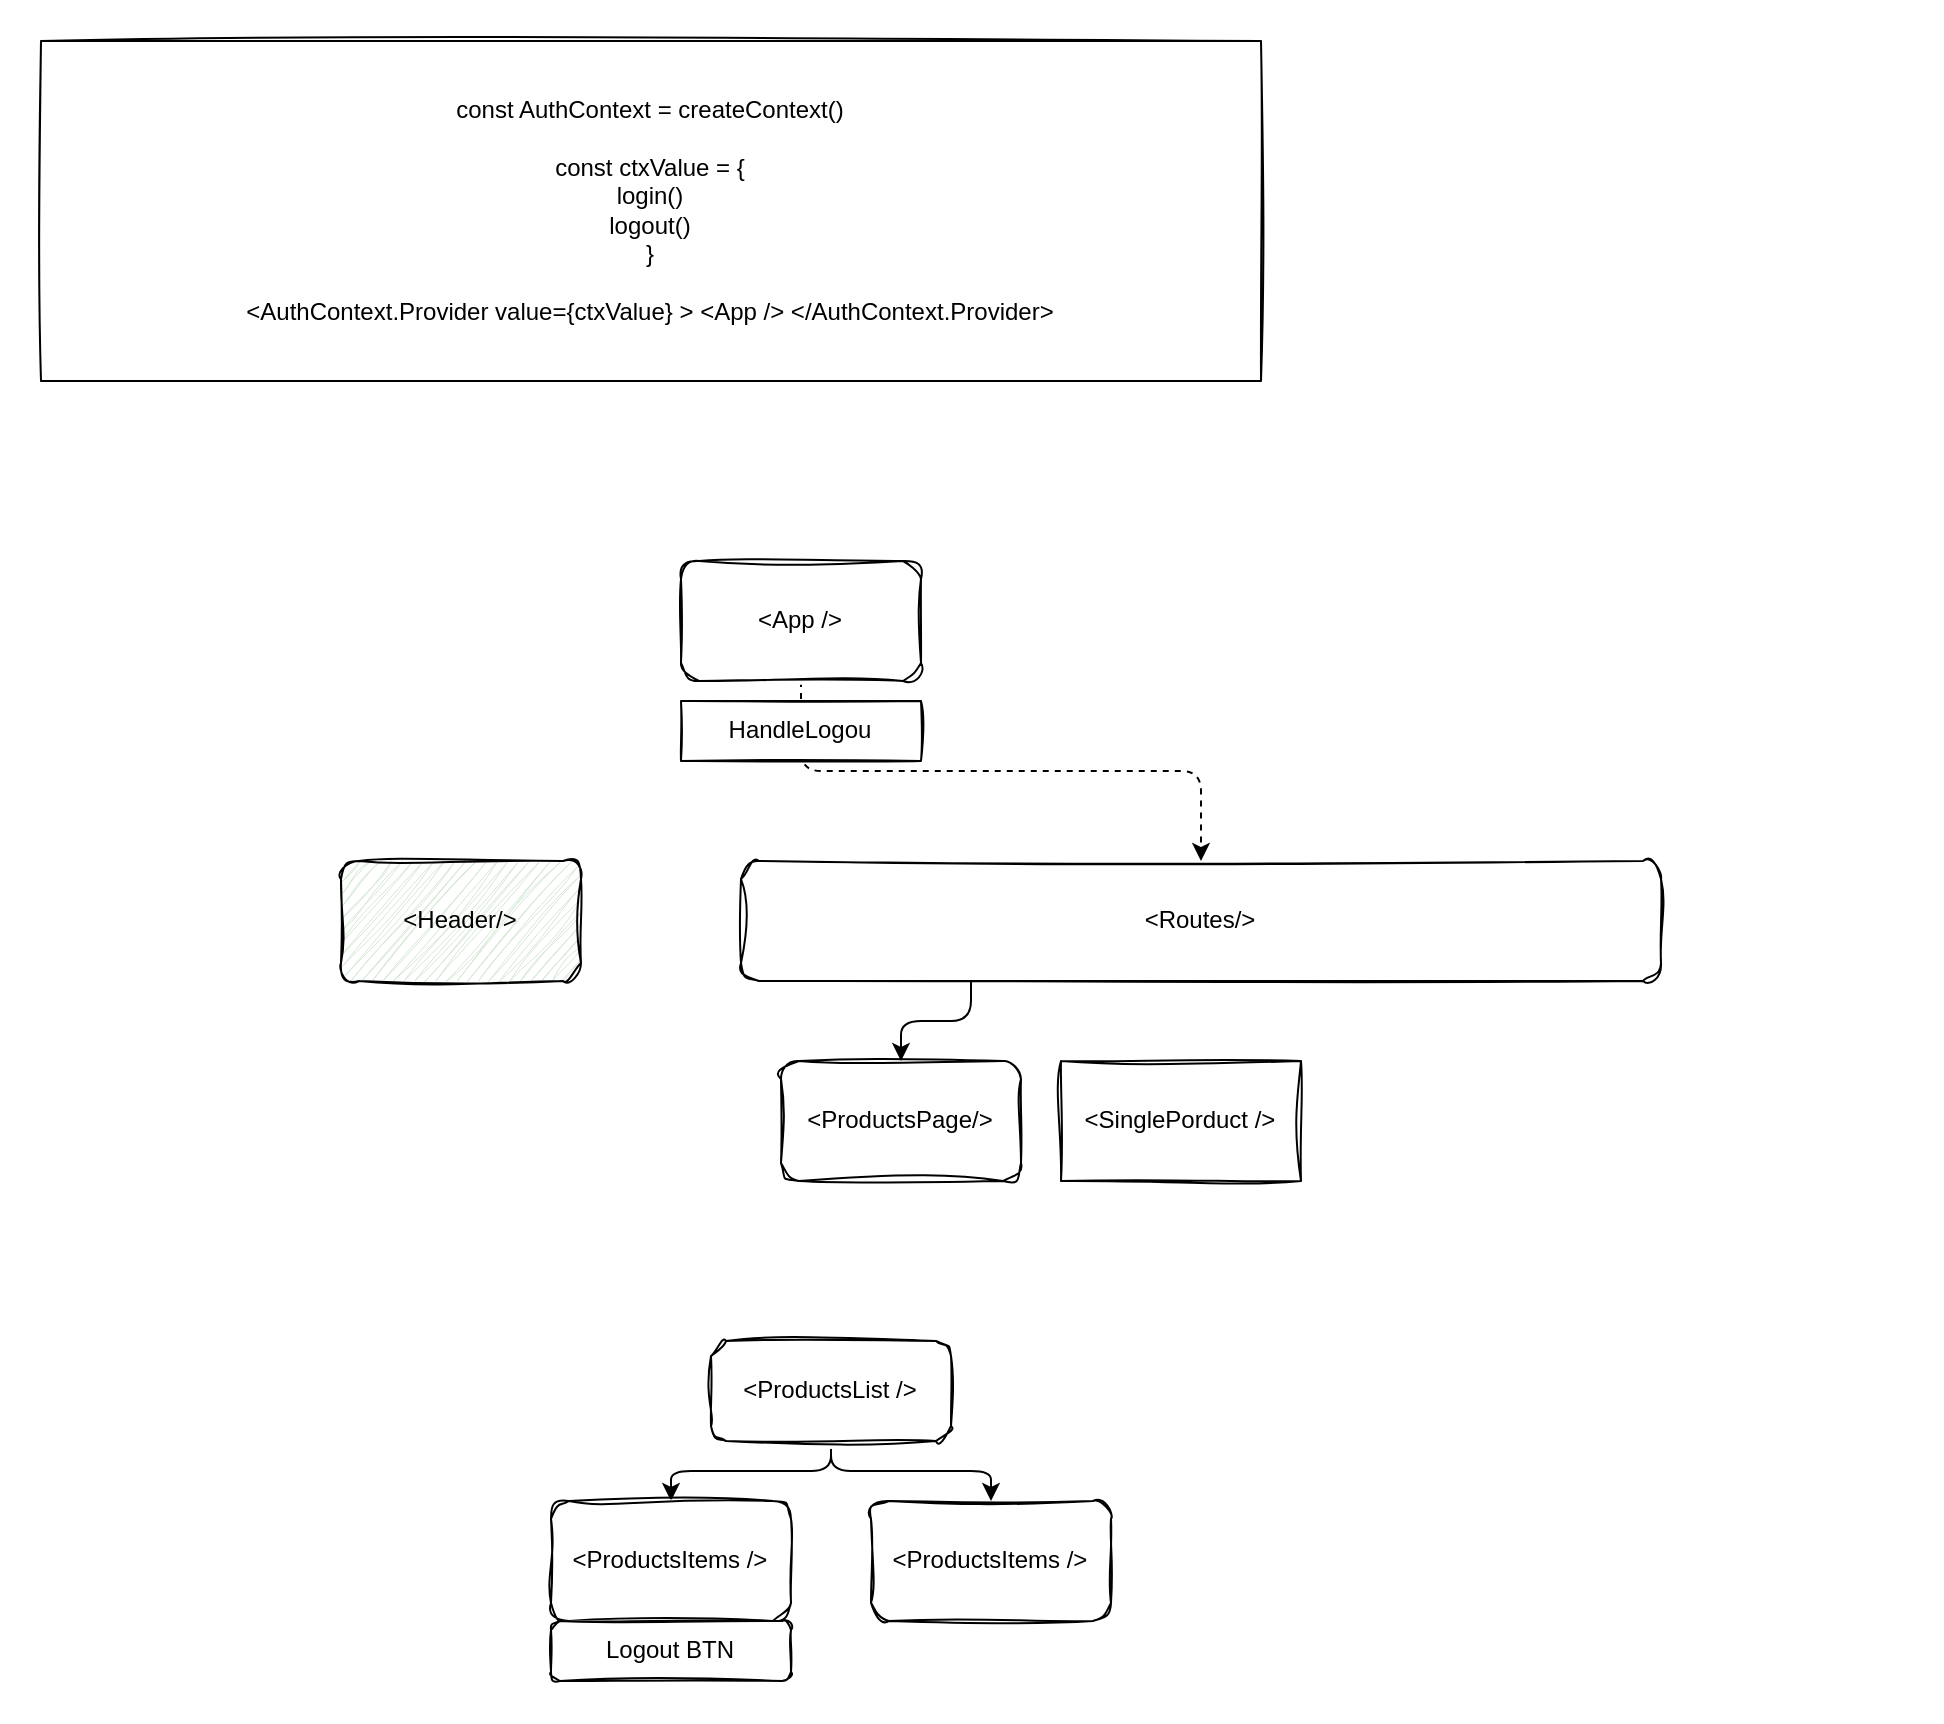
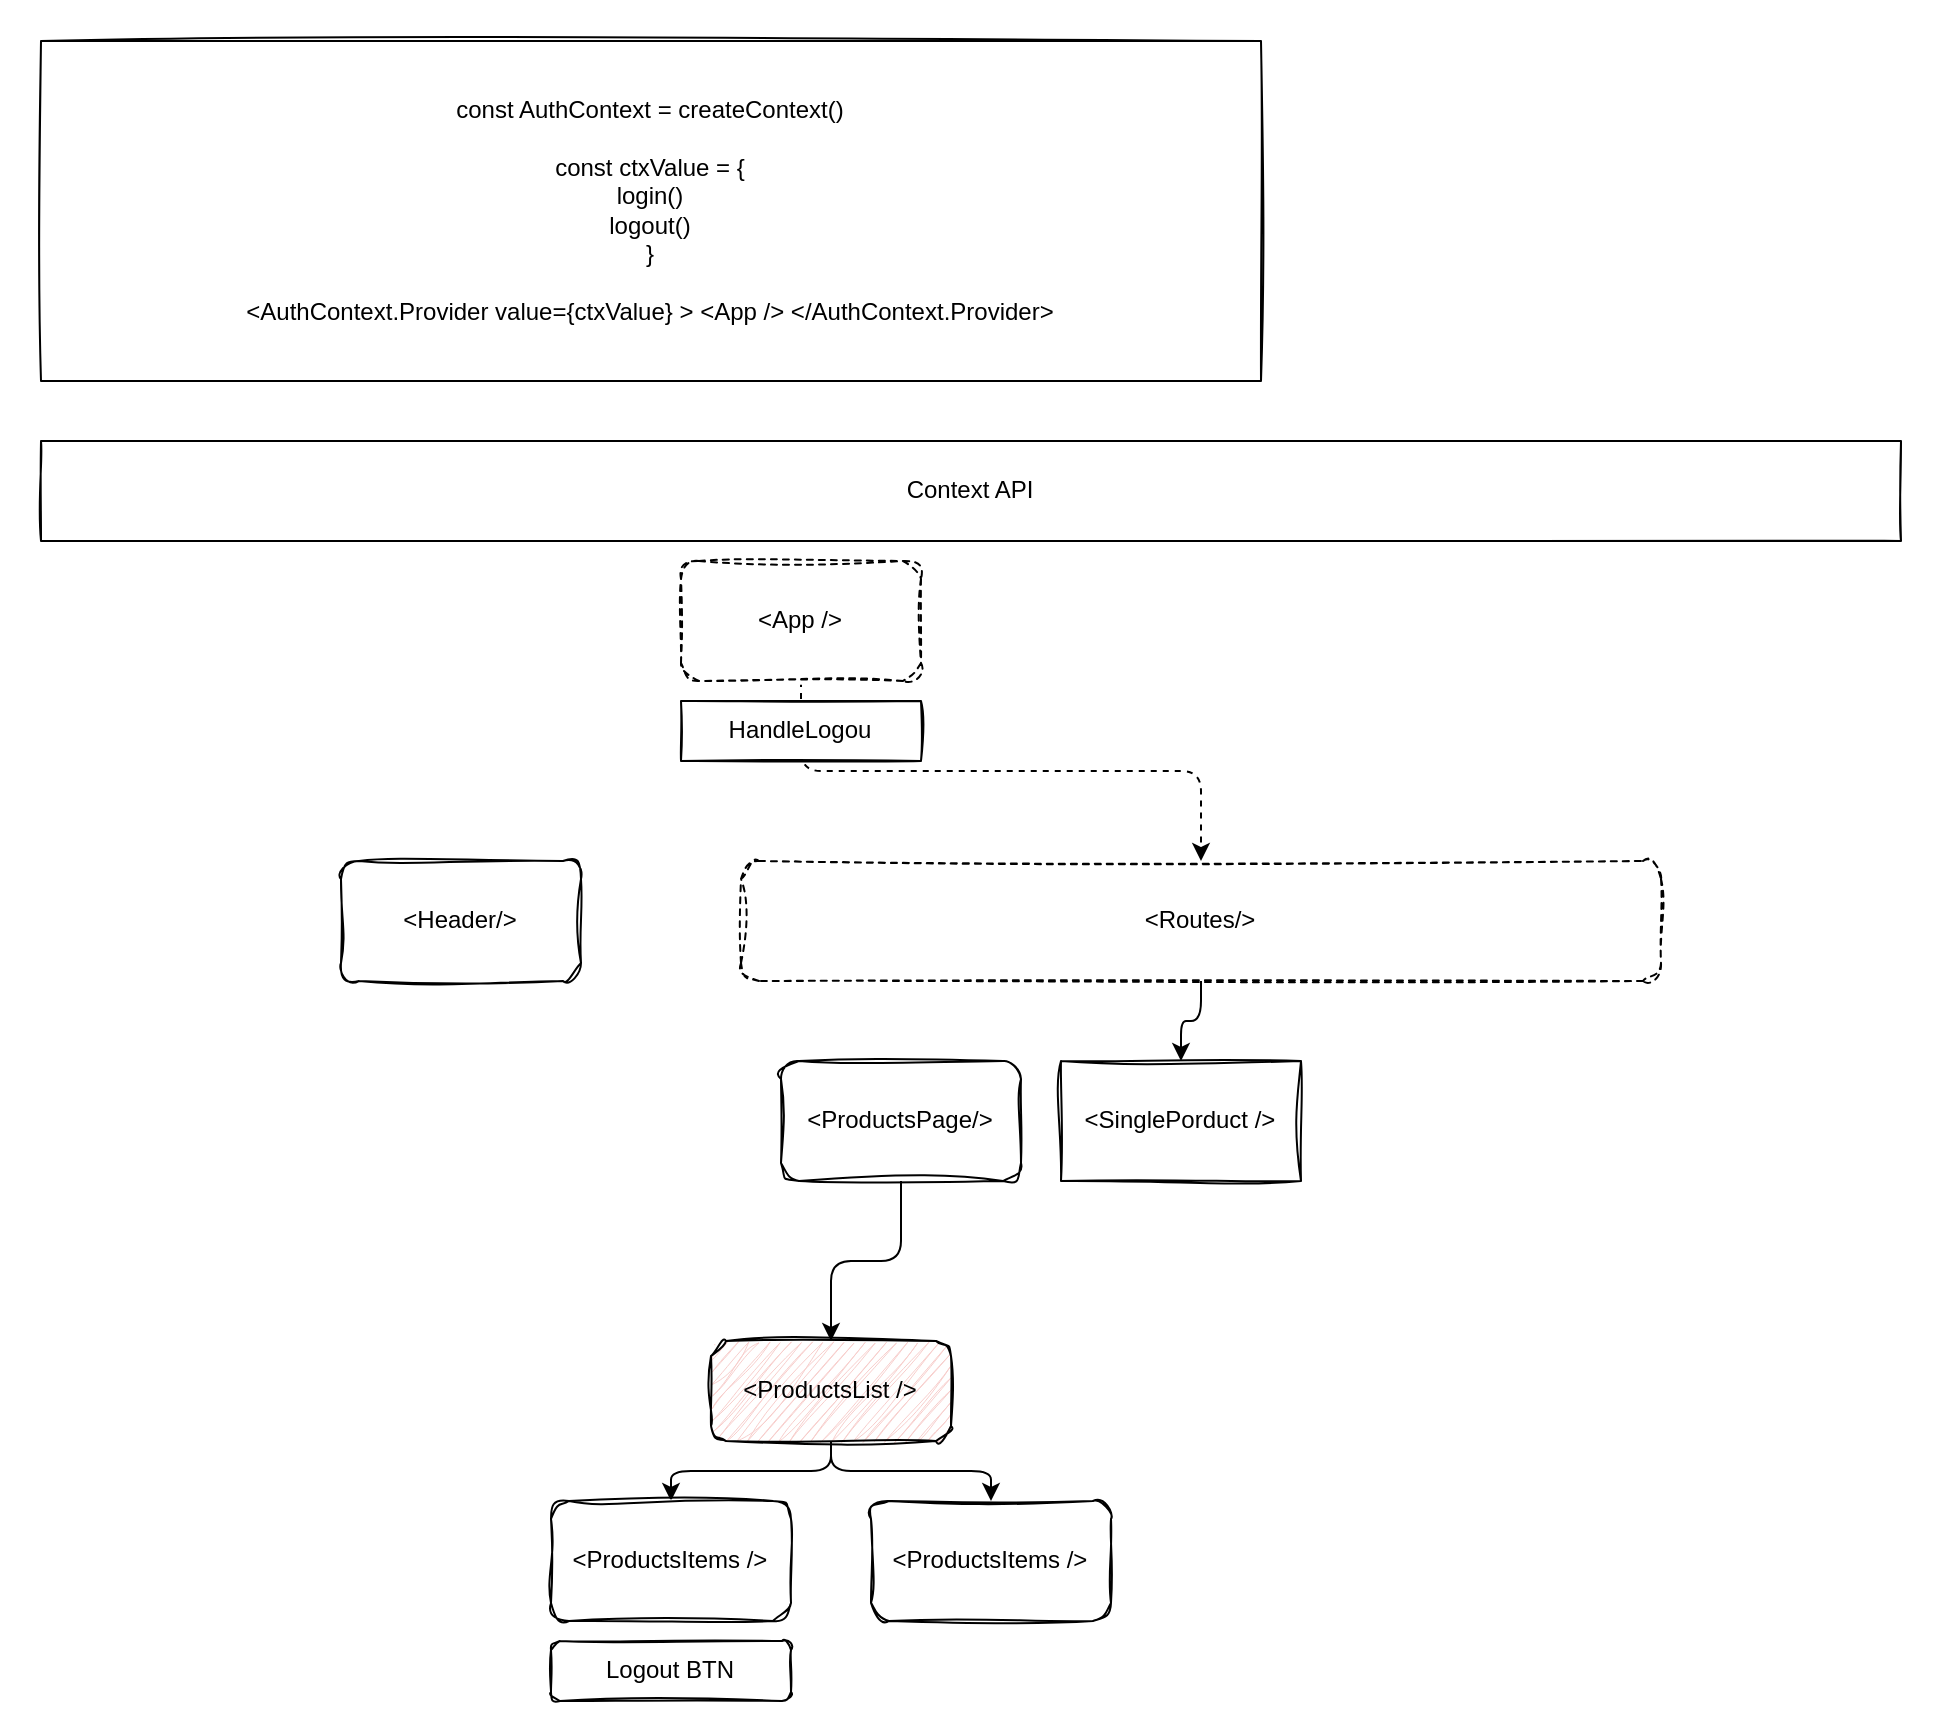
none -> (971, 491)
(801, 621) -> (801, 621)
(461, 921) -> (461, 921)
(1201, 921) -> (1201, 921)
none -> (1195, 1020)
(939, 1021) -> none
none -> (871, 1261)
(831, 1391) -> (831, 1391)
(671, 1651) -> (671, 1671)
